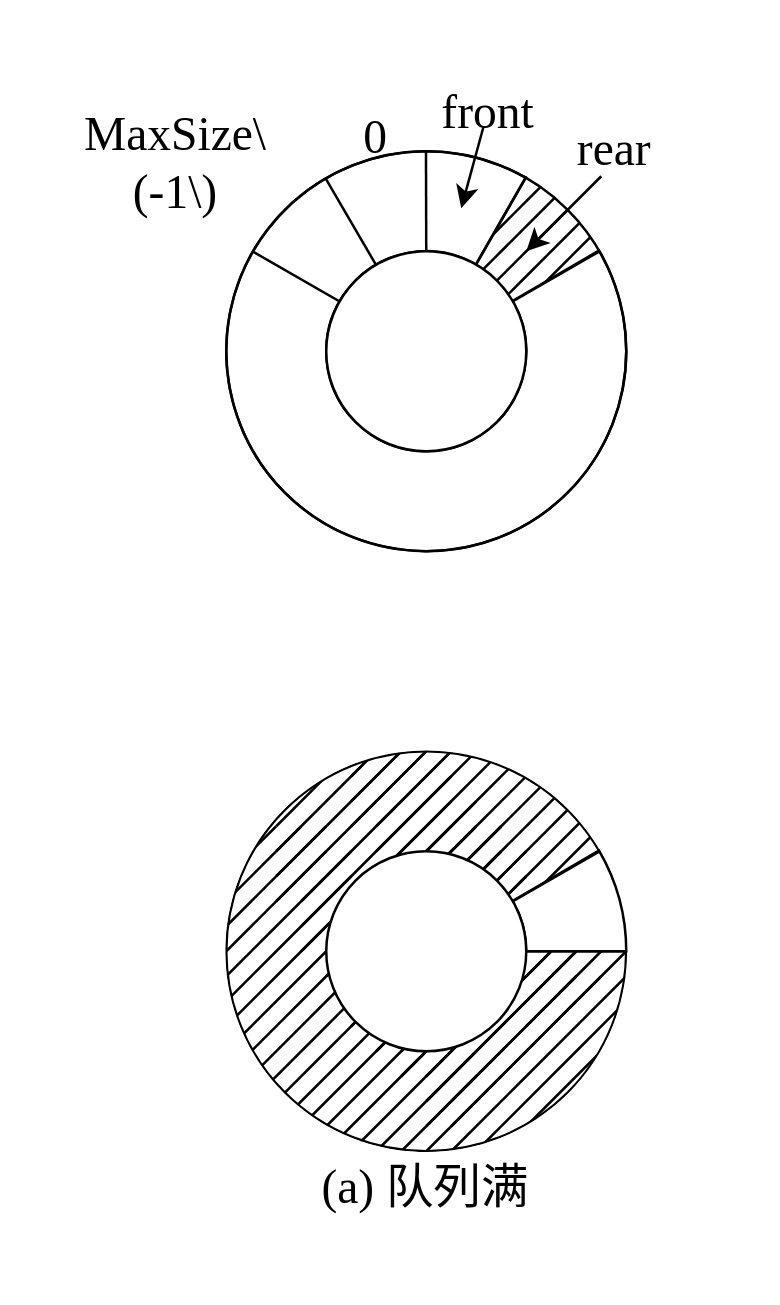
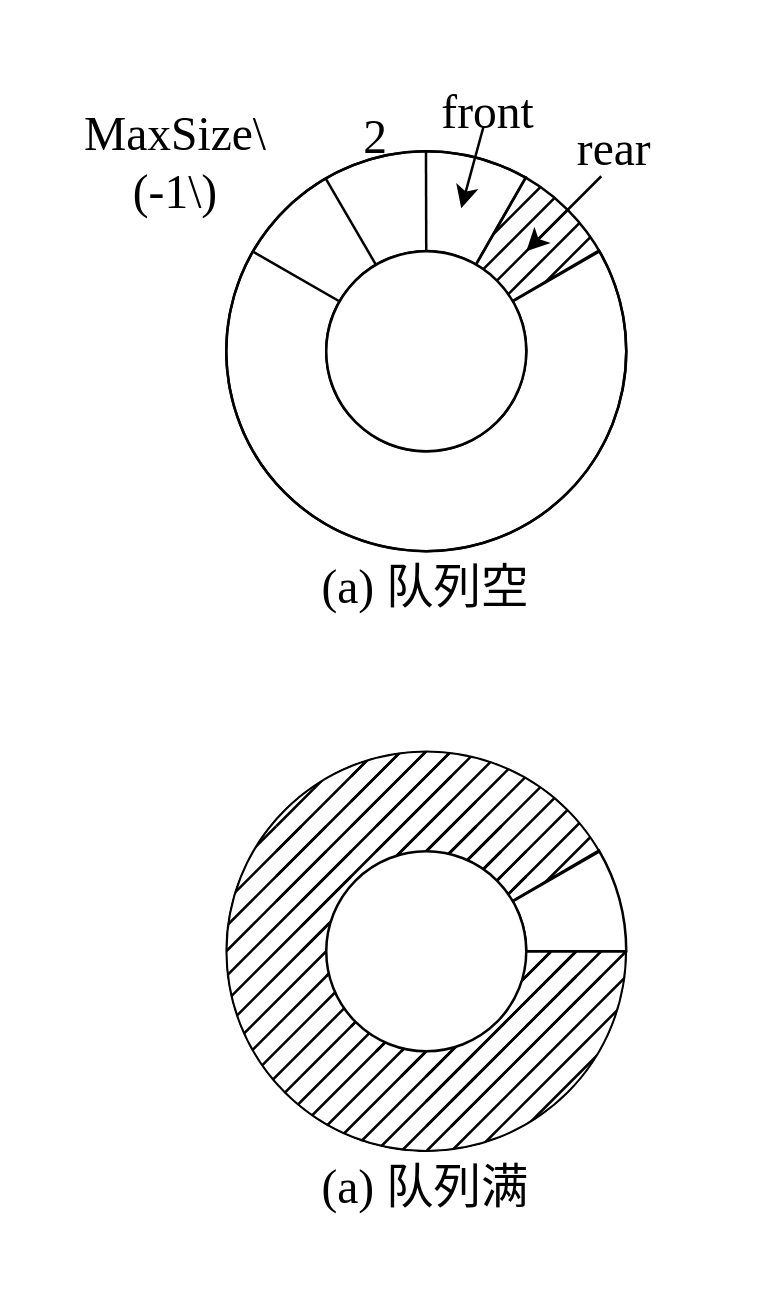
(376, 139) -> (376, 139)
none -> (426, 589)
